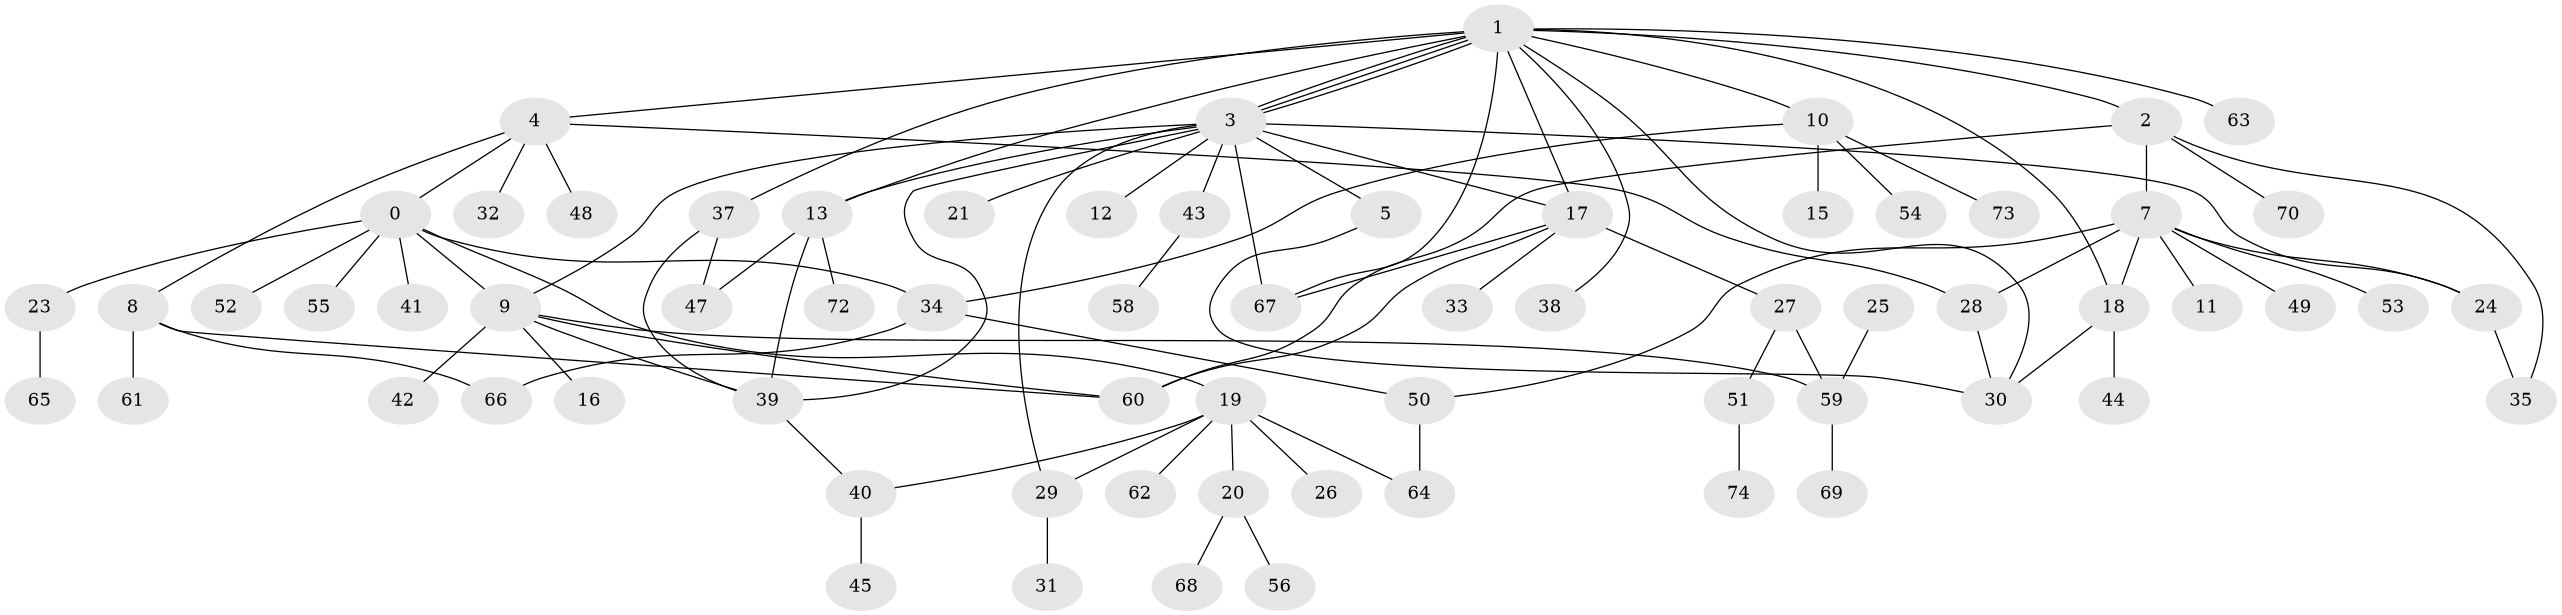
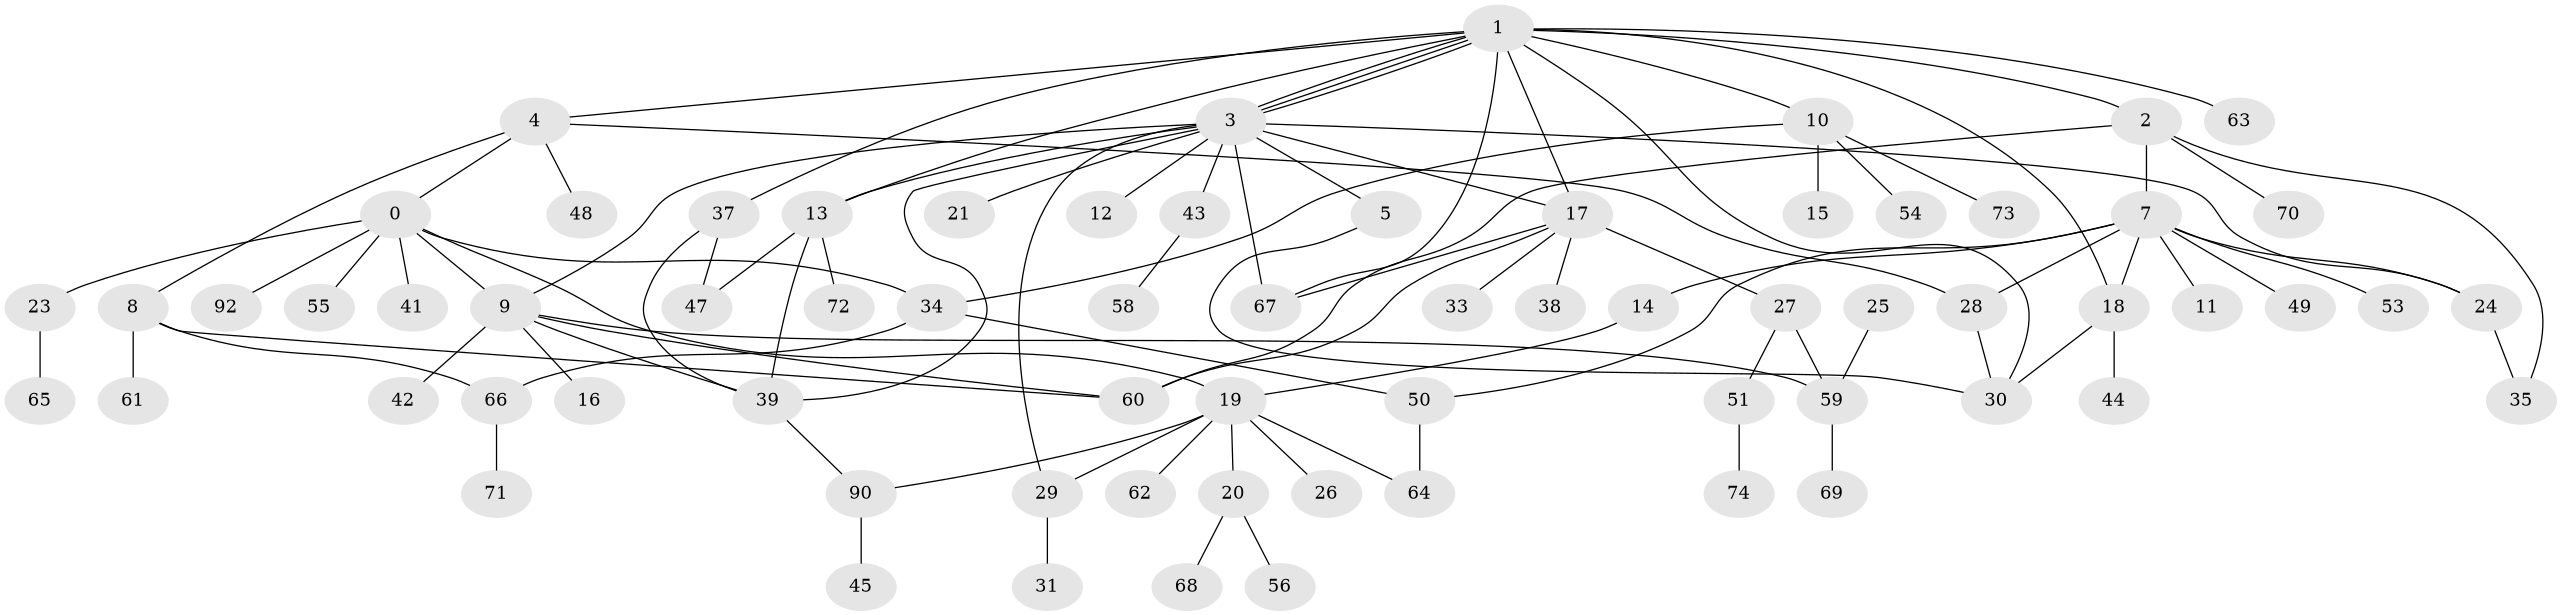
(1613, 164) -> (1564, 261)
(489, 215) -> none
(226, 308) -> (226, 308)
none -> (1643, 308)
none -> (497, 494)
(861, 494) -> (861, 494)
